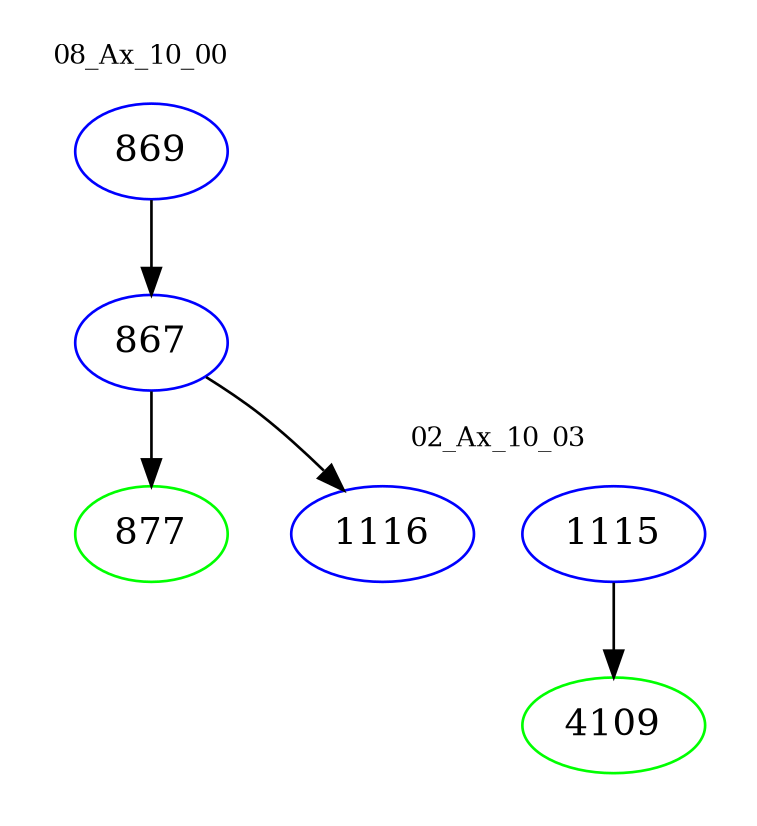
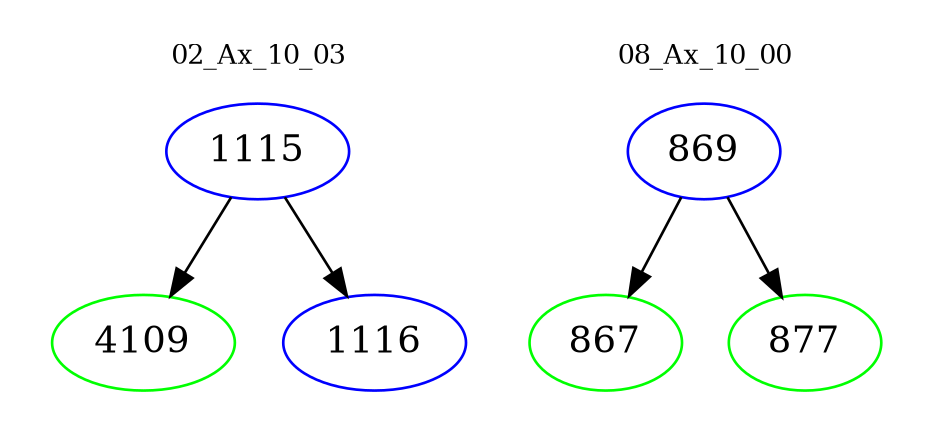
(151, 343) -> (606, 343)
(151, 425) -> (748, 235)
(288, 437) -> (309, 235)
